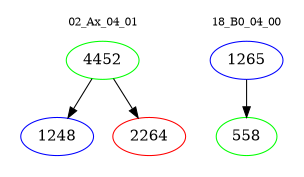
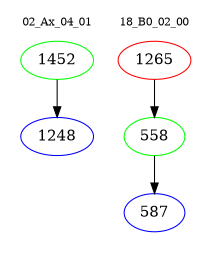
(247, 23) -> (155, 23)
(103, 60) -> (57, 60)
(247, 60) -> (155, 60)
(149, 137) -> none
none -> (155, 213)
